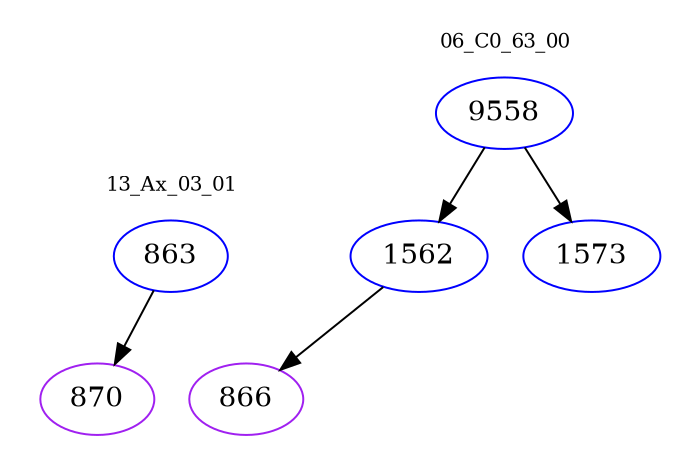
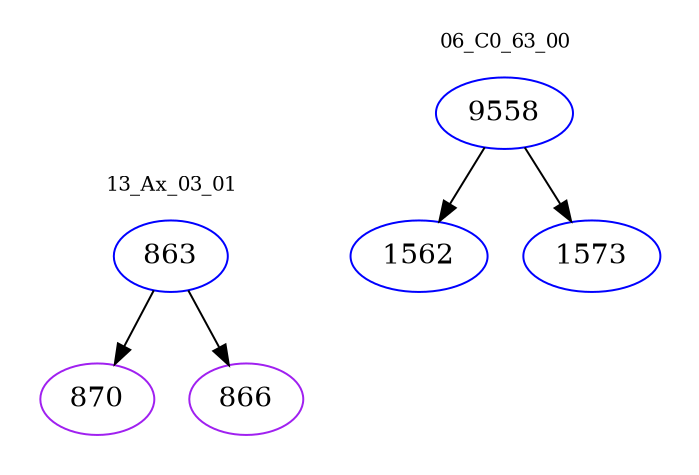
(340, 322) -> (204, 319)
